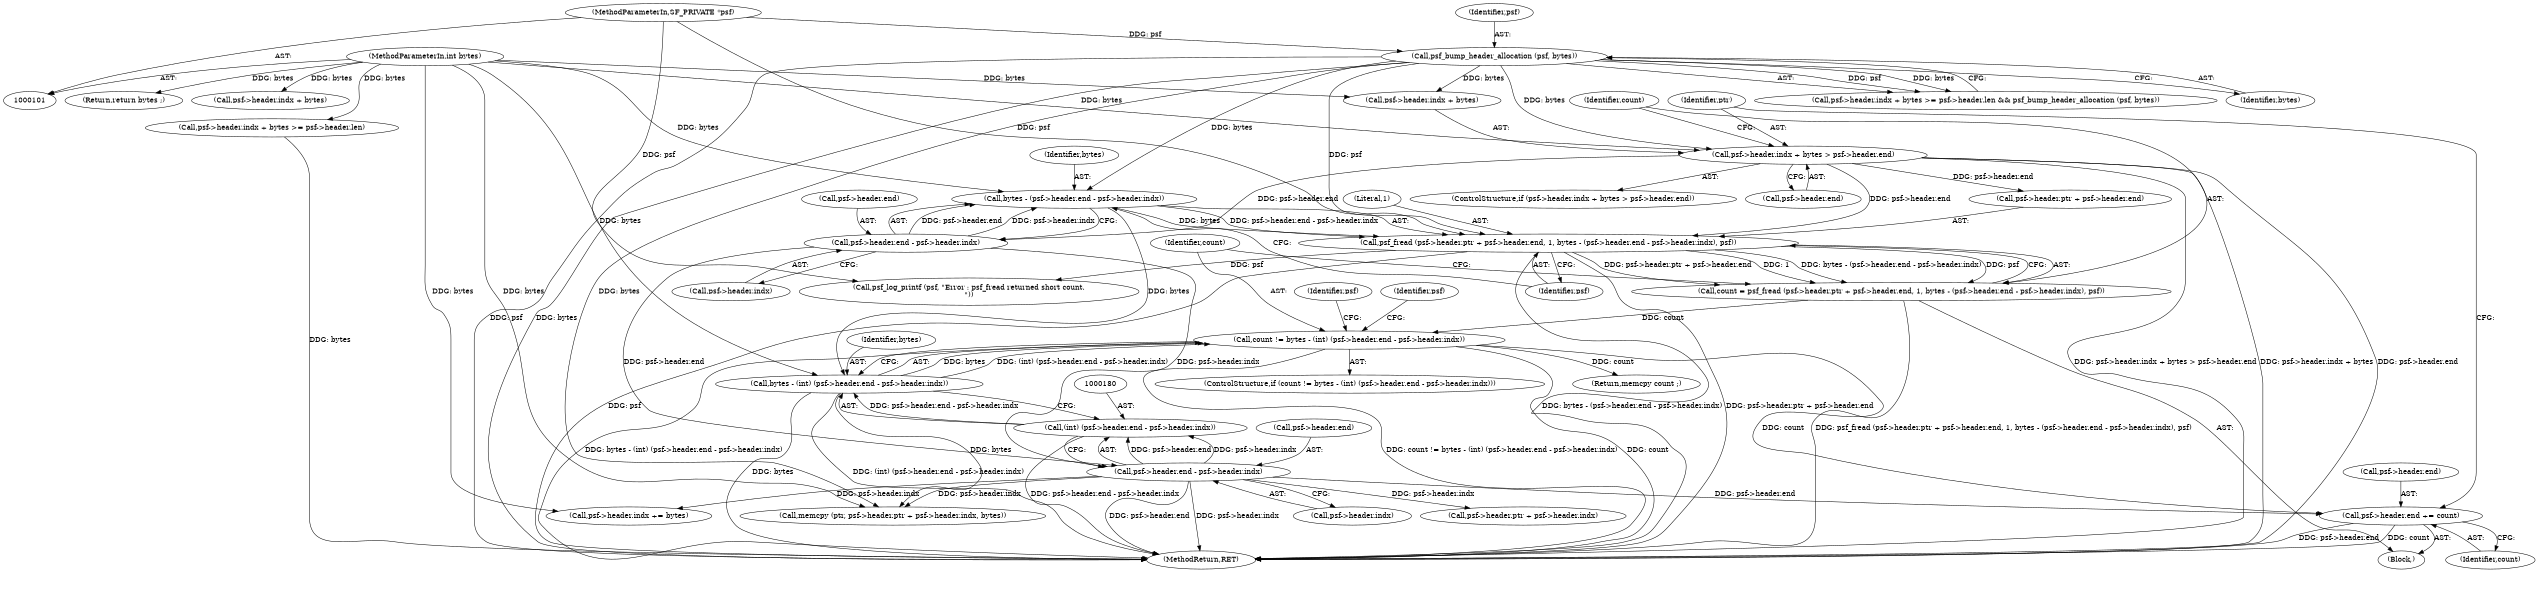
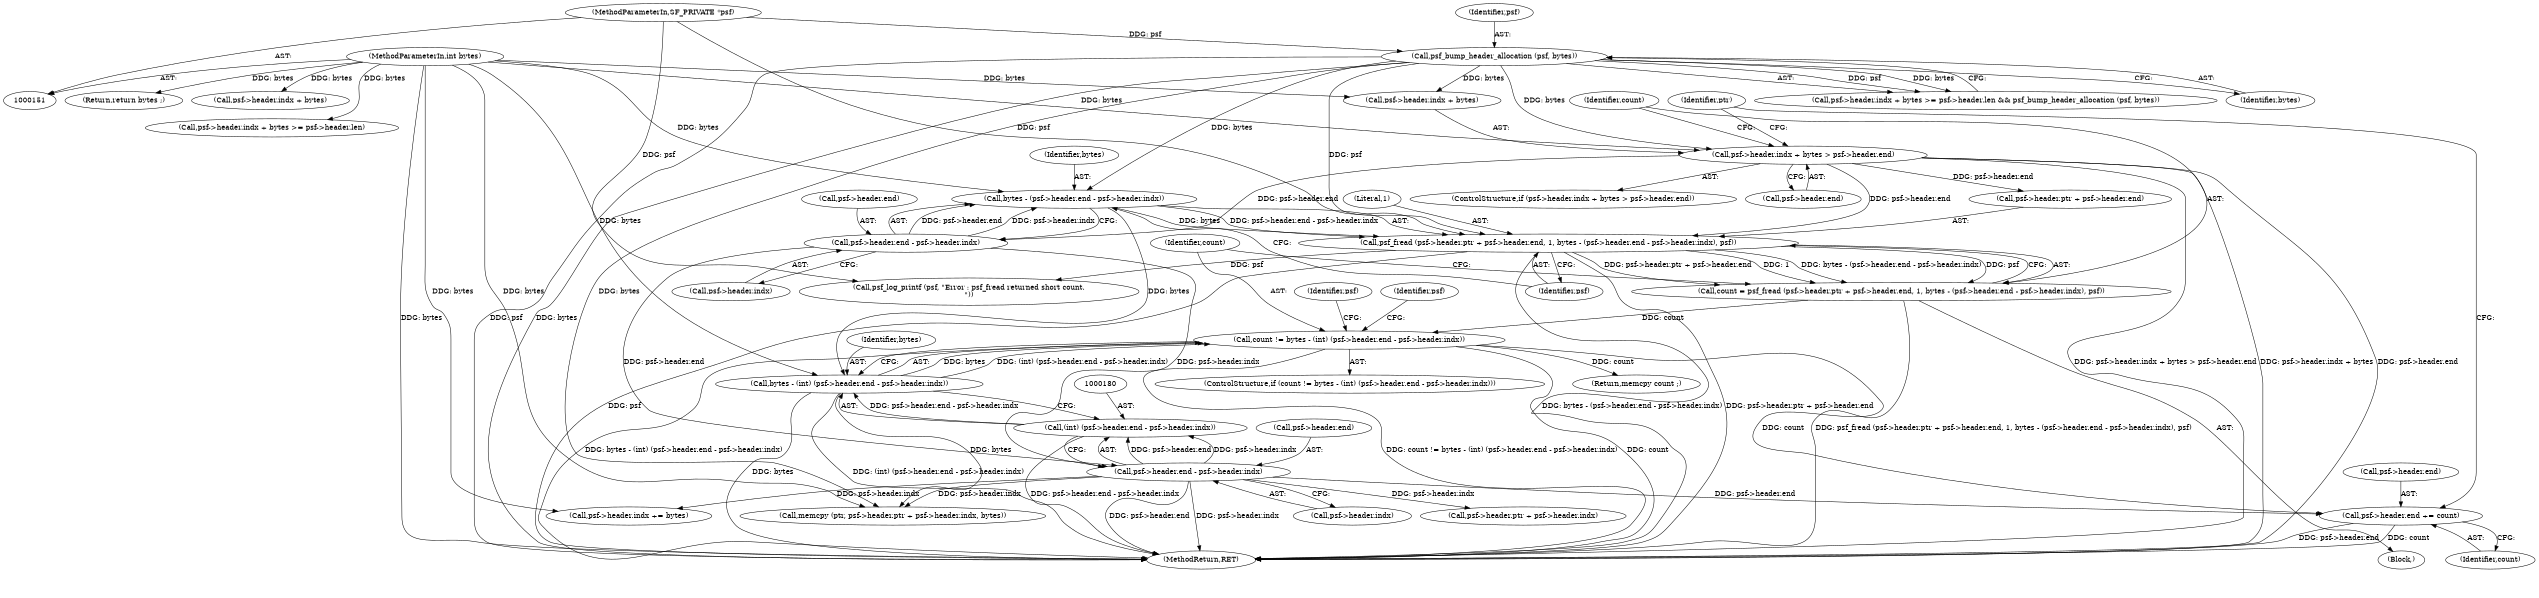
(30, 101) -> (30, 101)
(1780, 128) -> (1780, 128)
(2435, 539) -> none
(493, 548) -> (479, 542)
